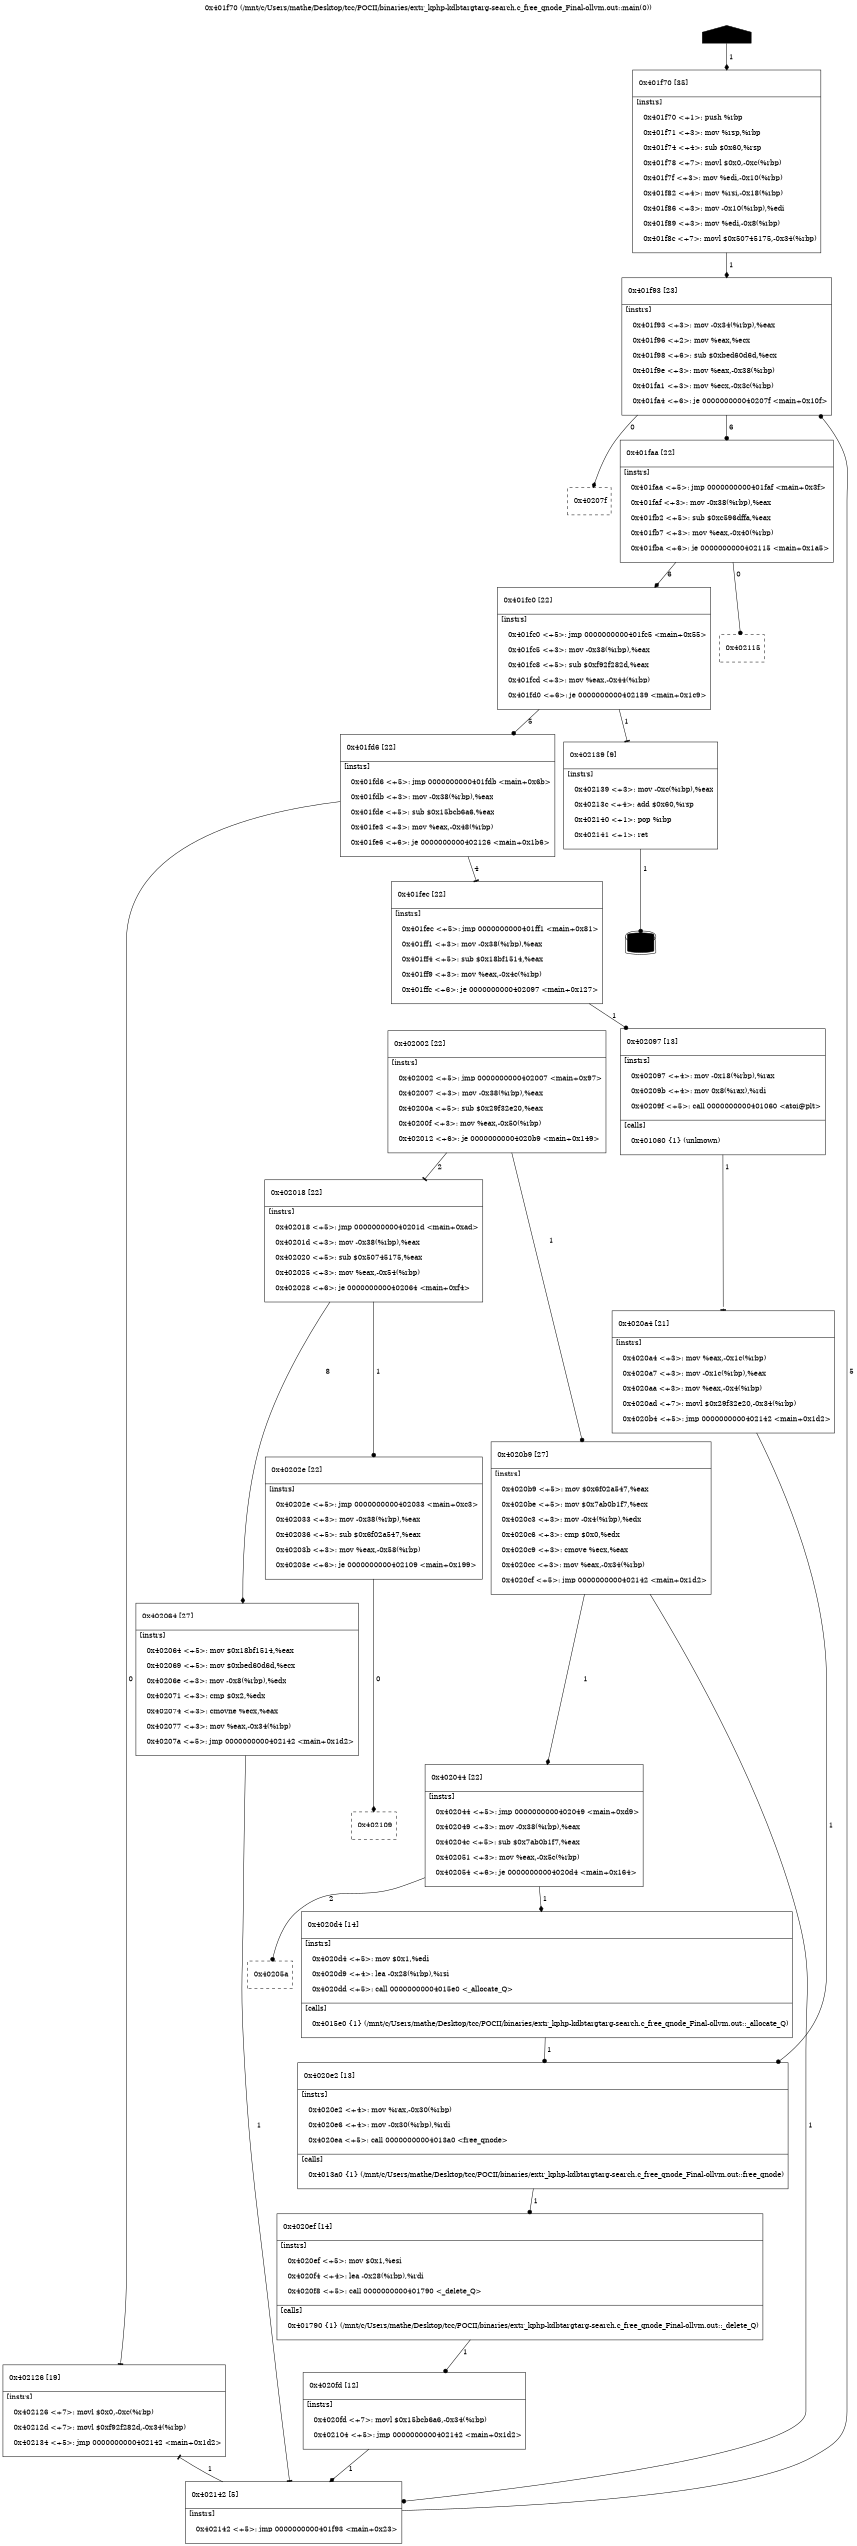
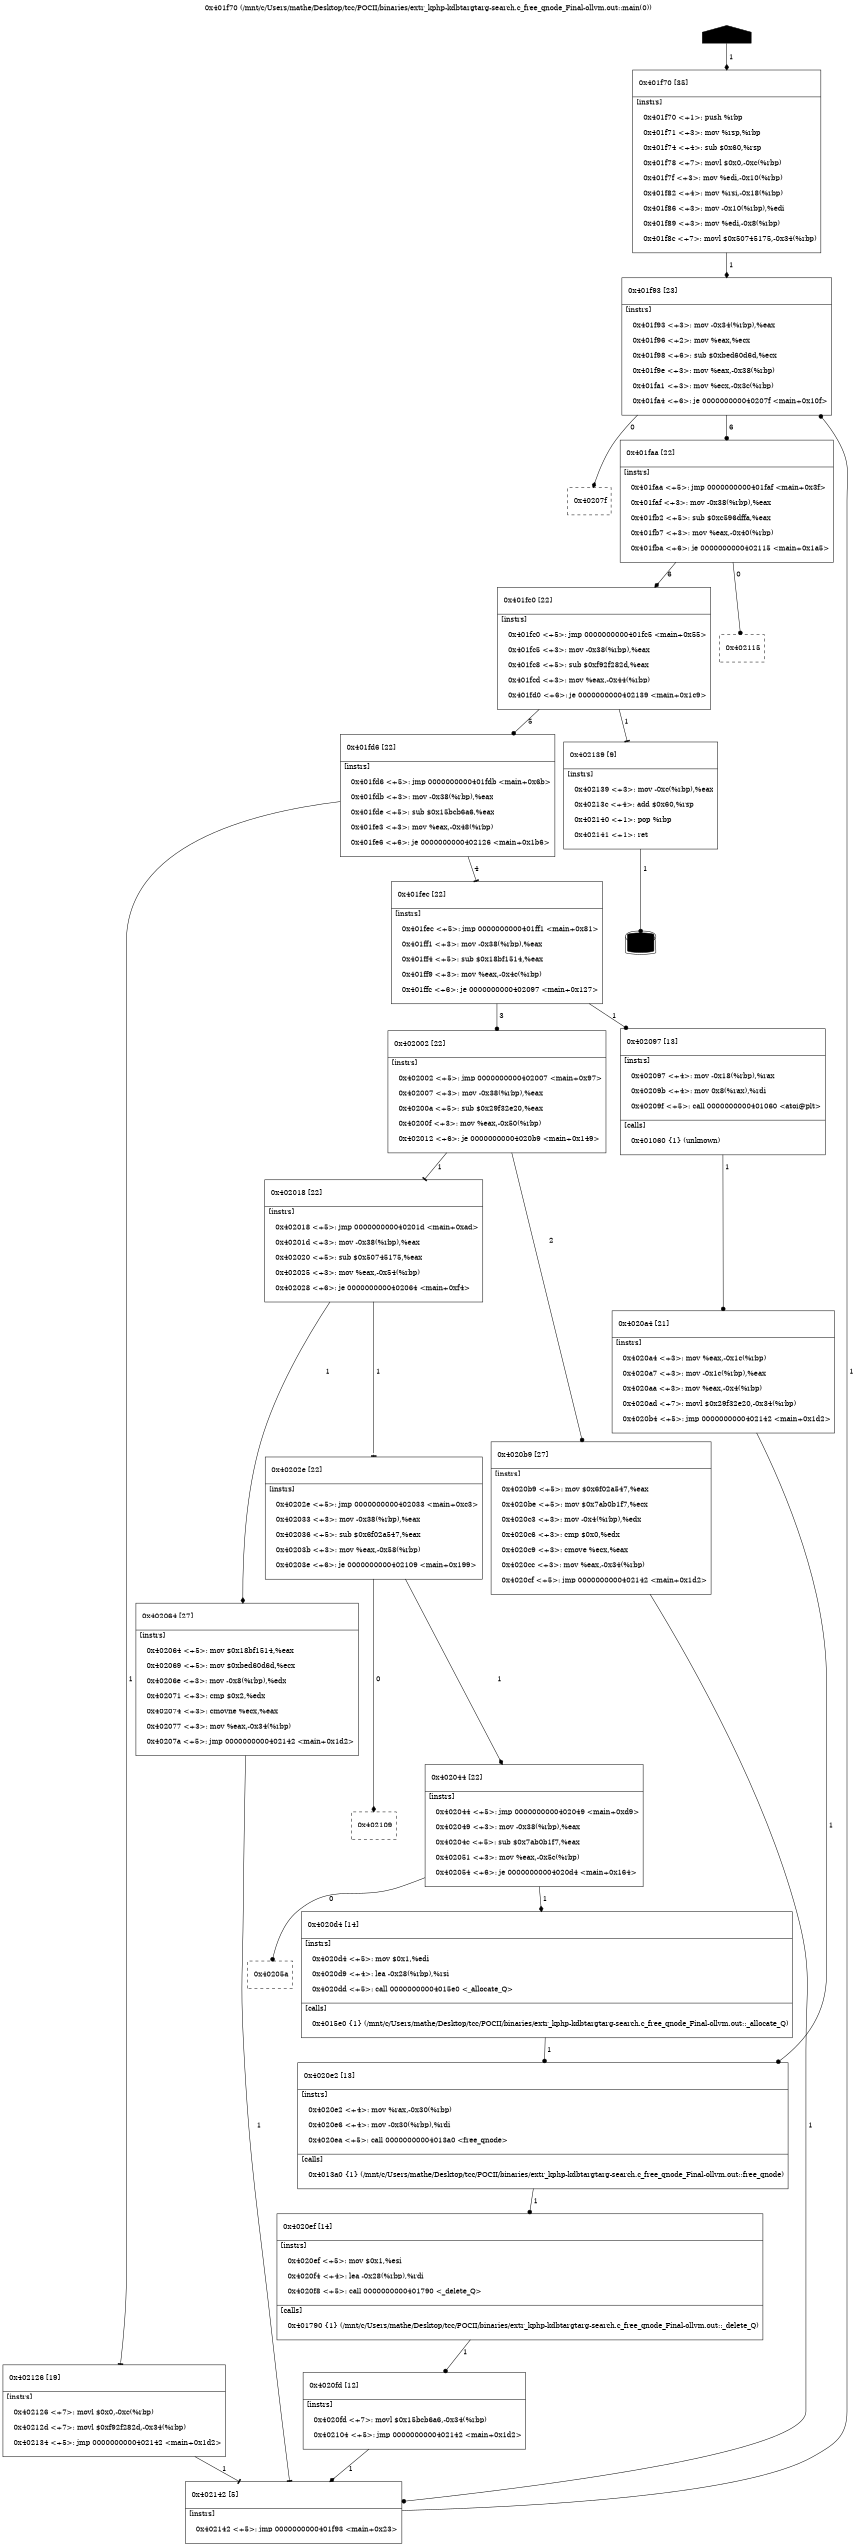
none -> (497, 1015)
(439, 1167) -> (439, 1167)
(723, 1231) -> (723, 1231)
(550, 1241) -> (550, 1241)
(327, 1372) -> (327, 1372)
(850, 1372) -> (850, 1372)
(374, 1377) -> (374, 1377)
(567, 1677) -> (453, 1669)
(130, 1679) -> (130, 1679)
(330, 1899) -> (330, 1899)
(201, 2471) -> (216, 2469)
